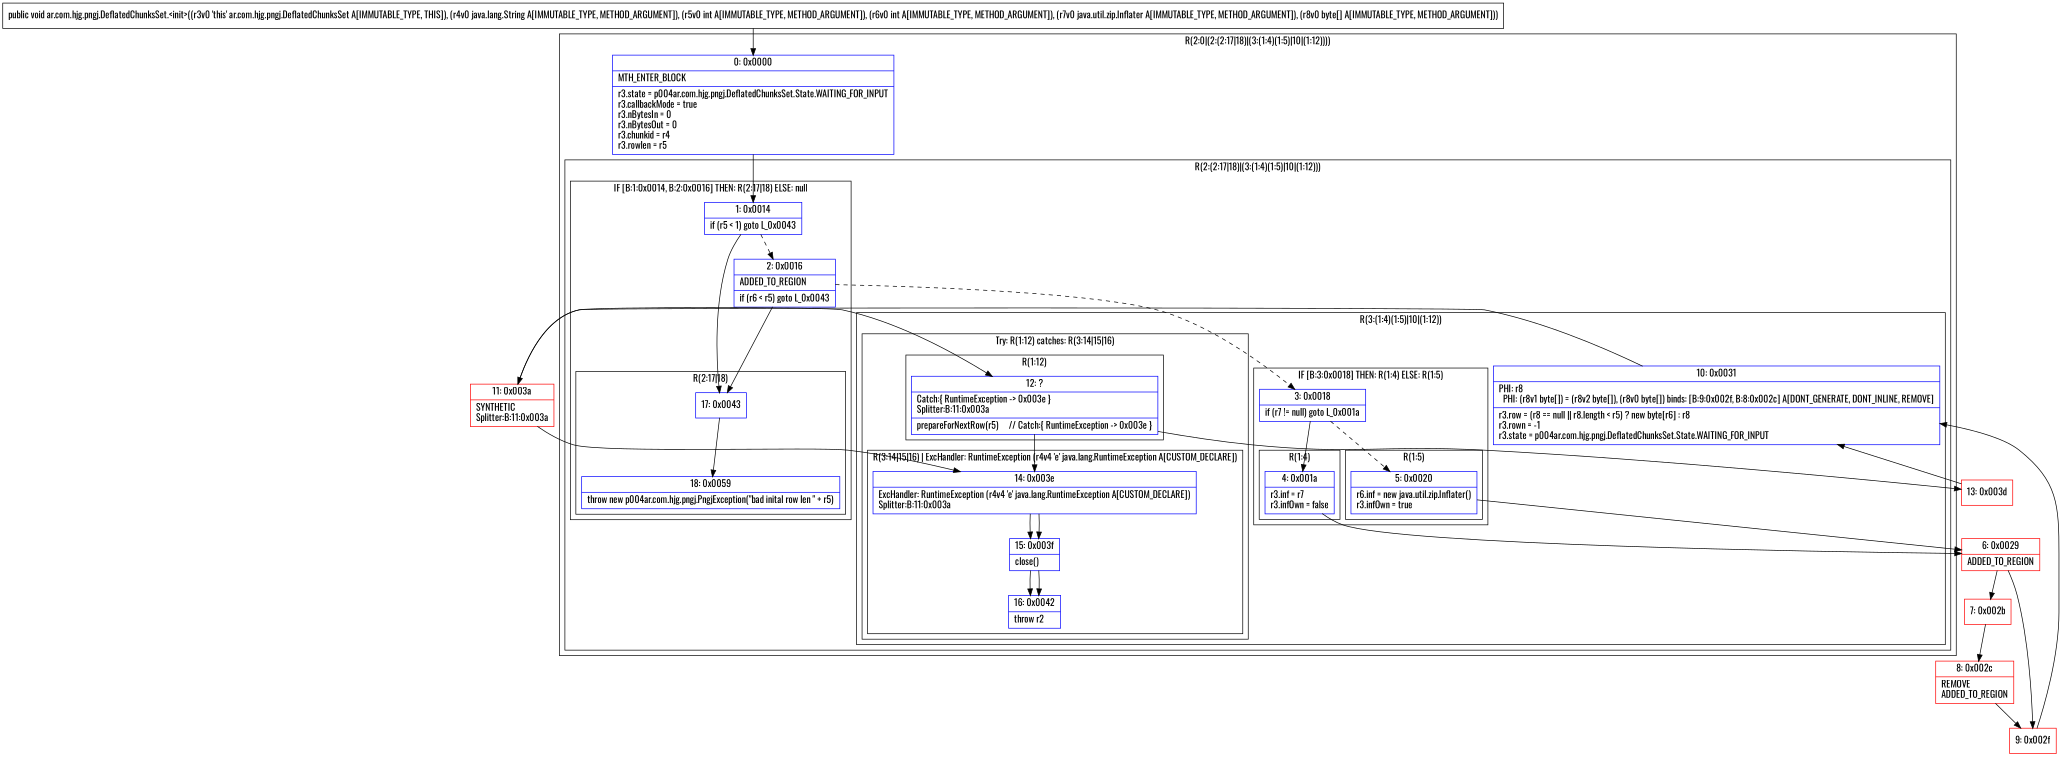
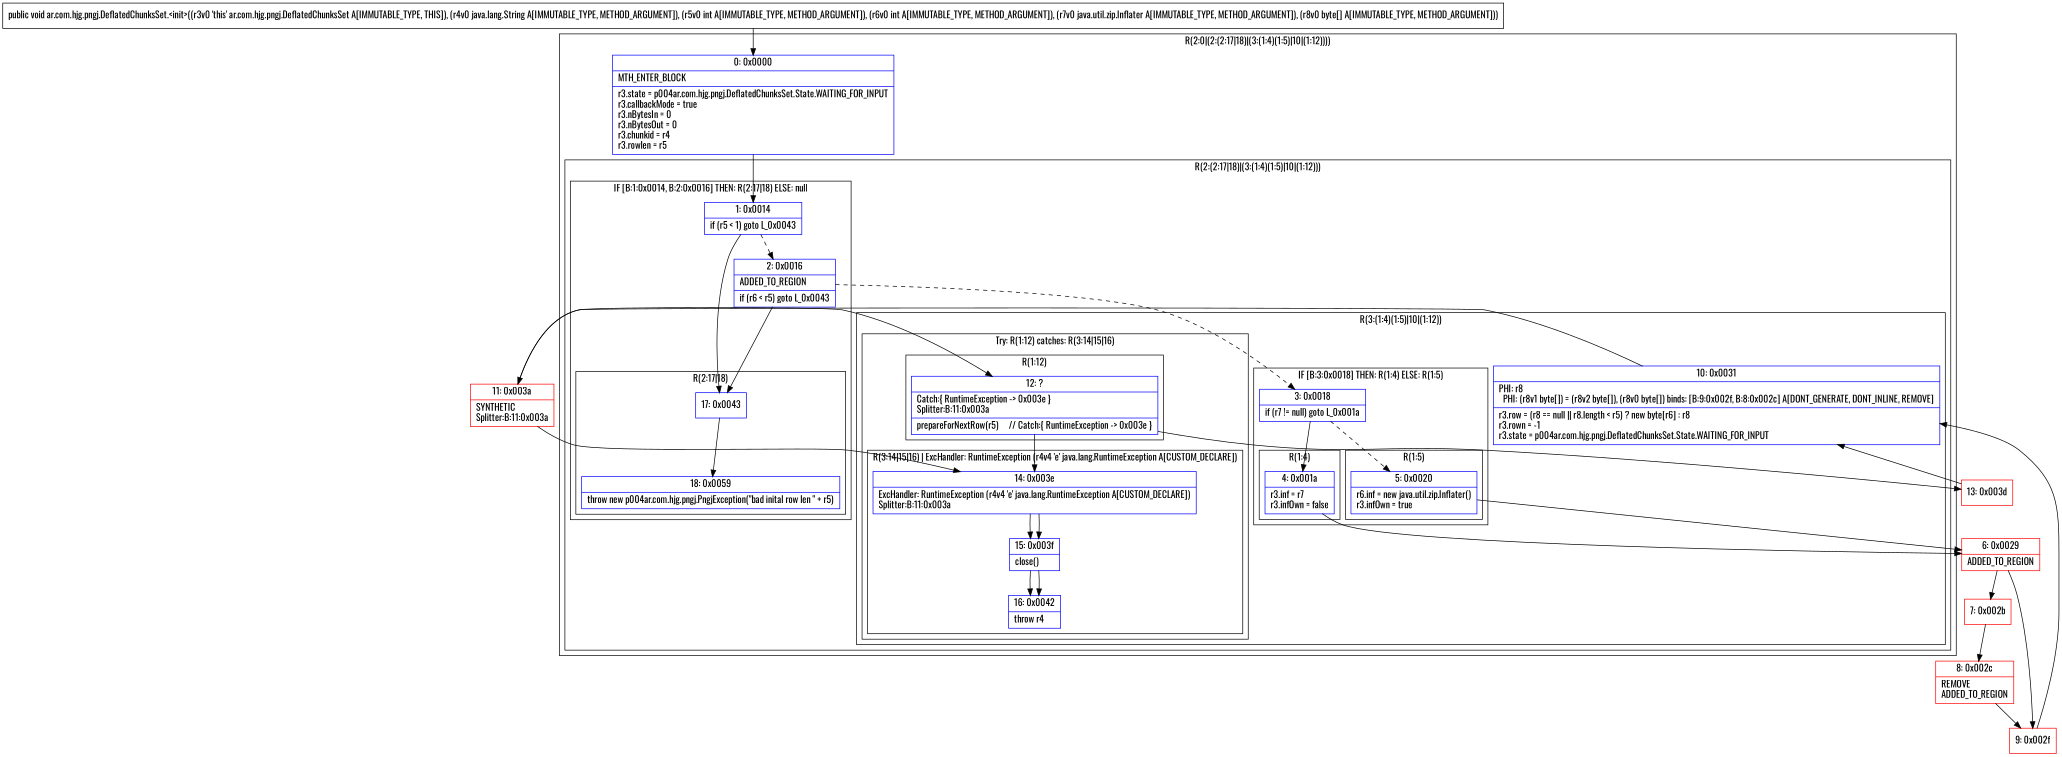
(1029, 620) -> (1029, 620)
